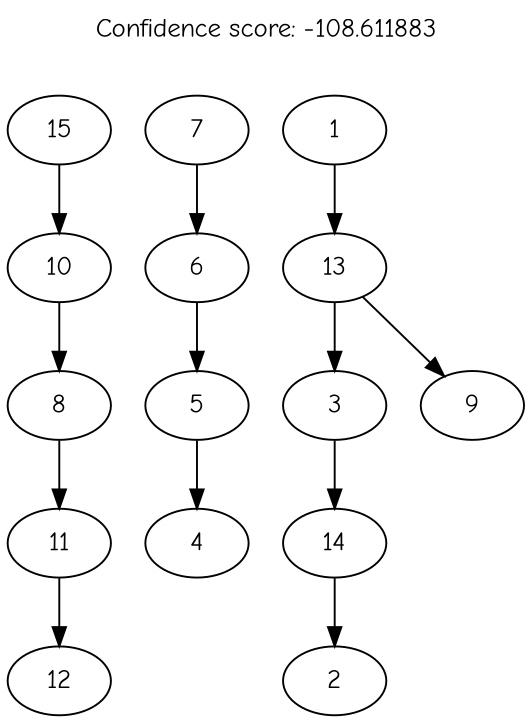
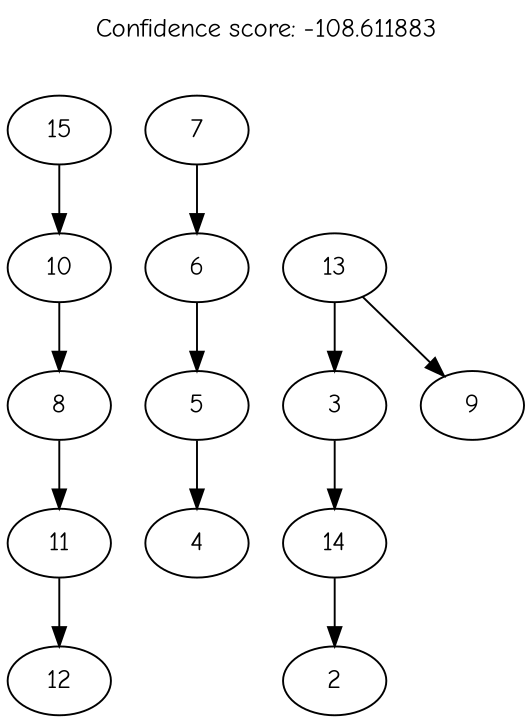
(335, 130) -> none
